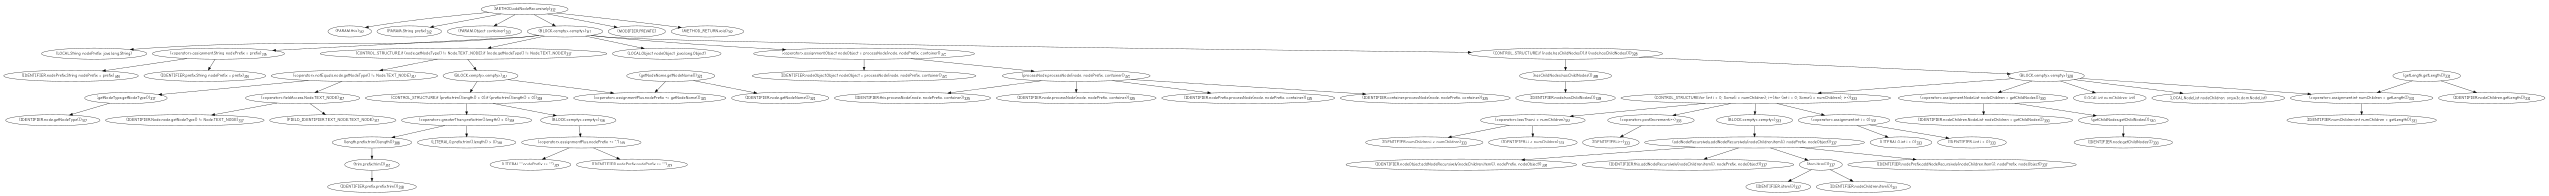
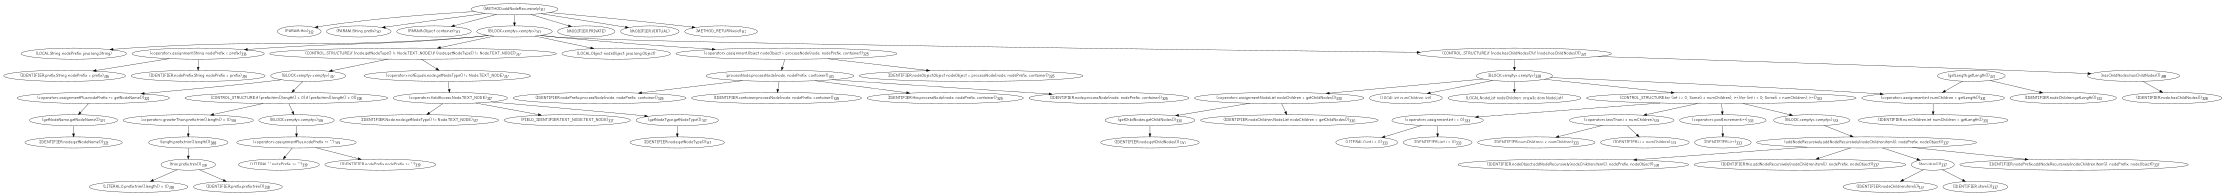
none -> (650, 31)
(117, 75) -> (245, 75)
(661, 86) -> (84, 108)
(235, 87) -> (568, 109)
(467, 130) -> (165, 175)
